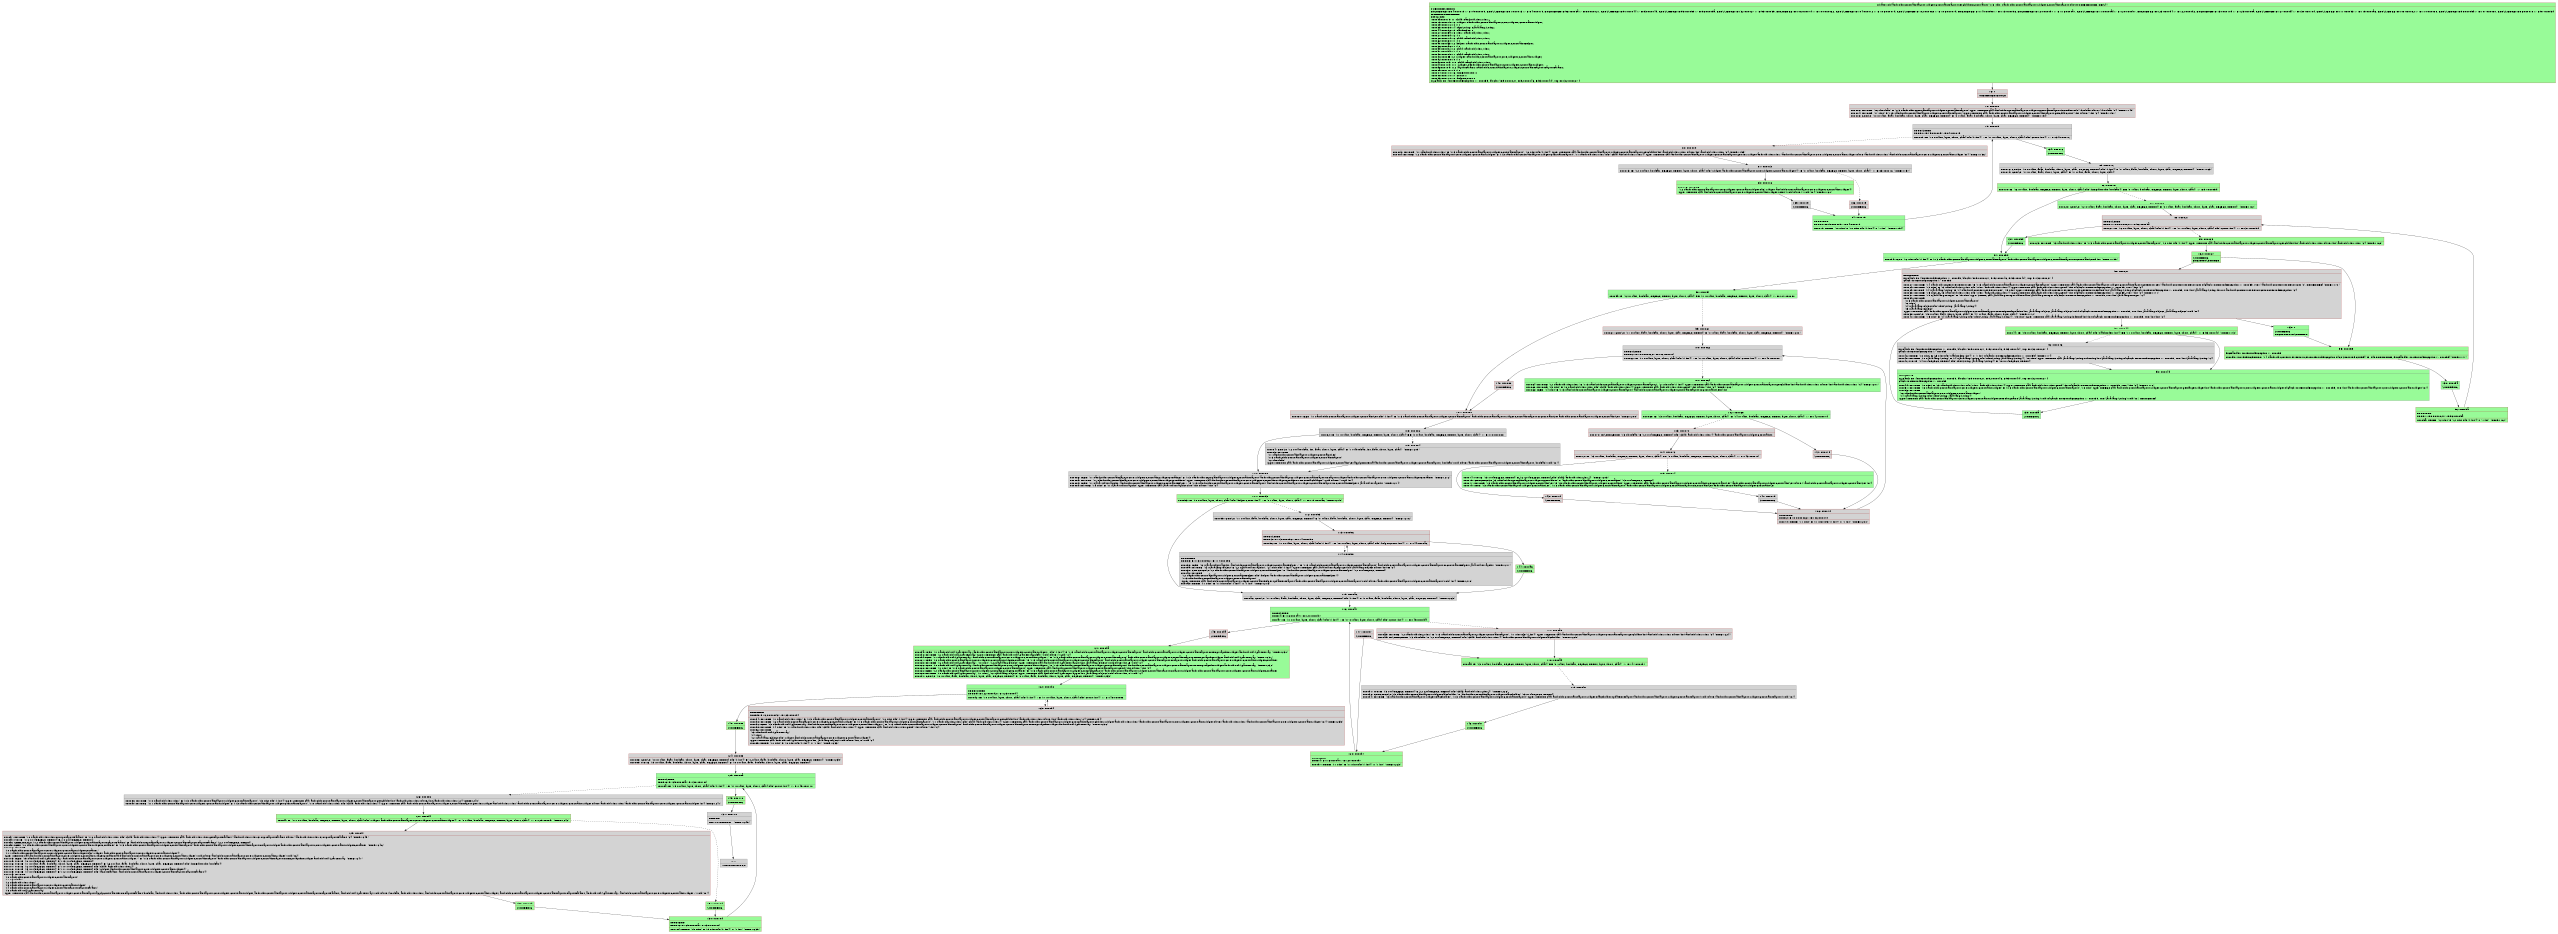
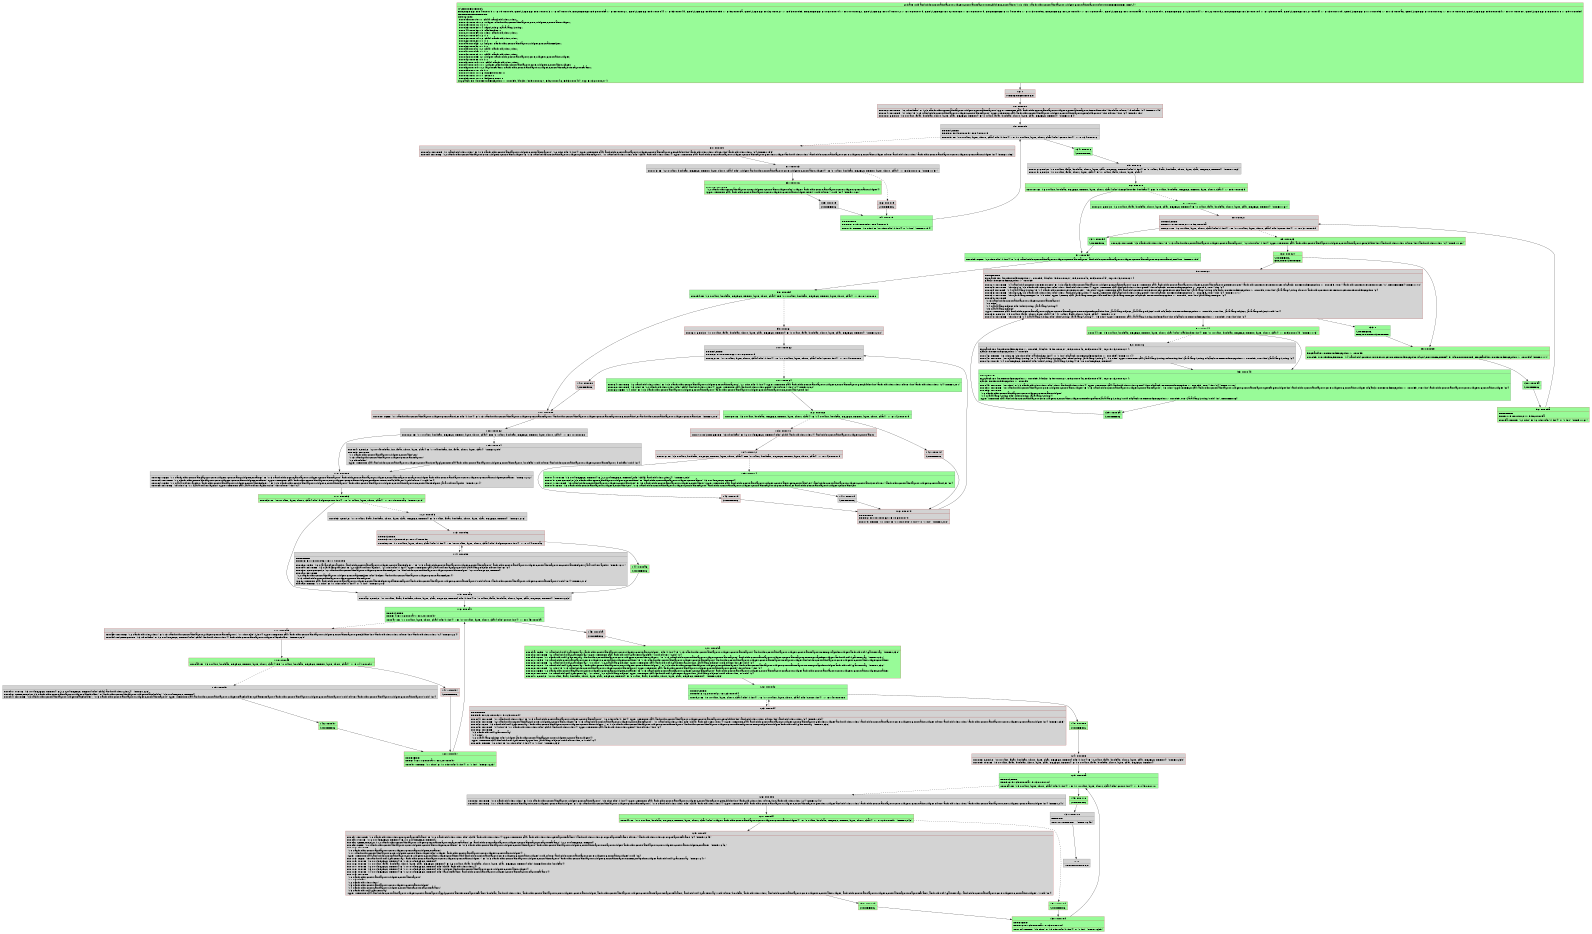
(1424, 651) -> (402, 674)
